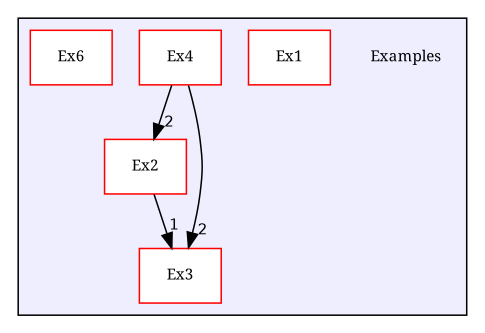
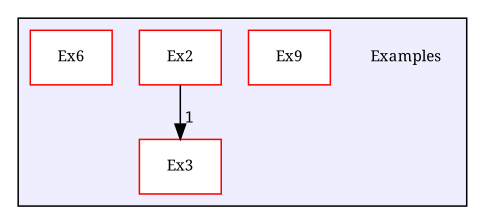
(180, 58) -> none
(289, 58) -> (289, 58)
